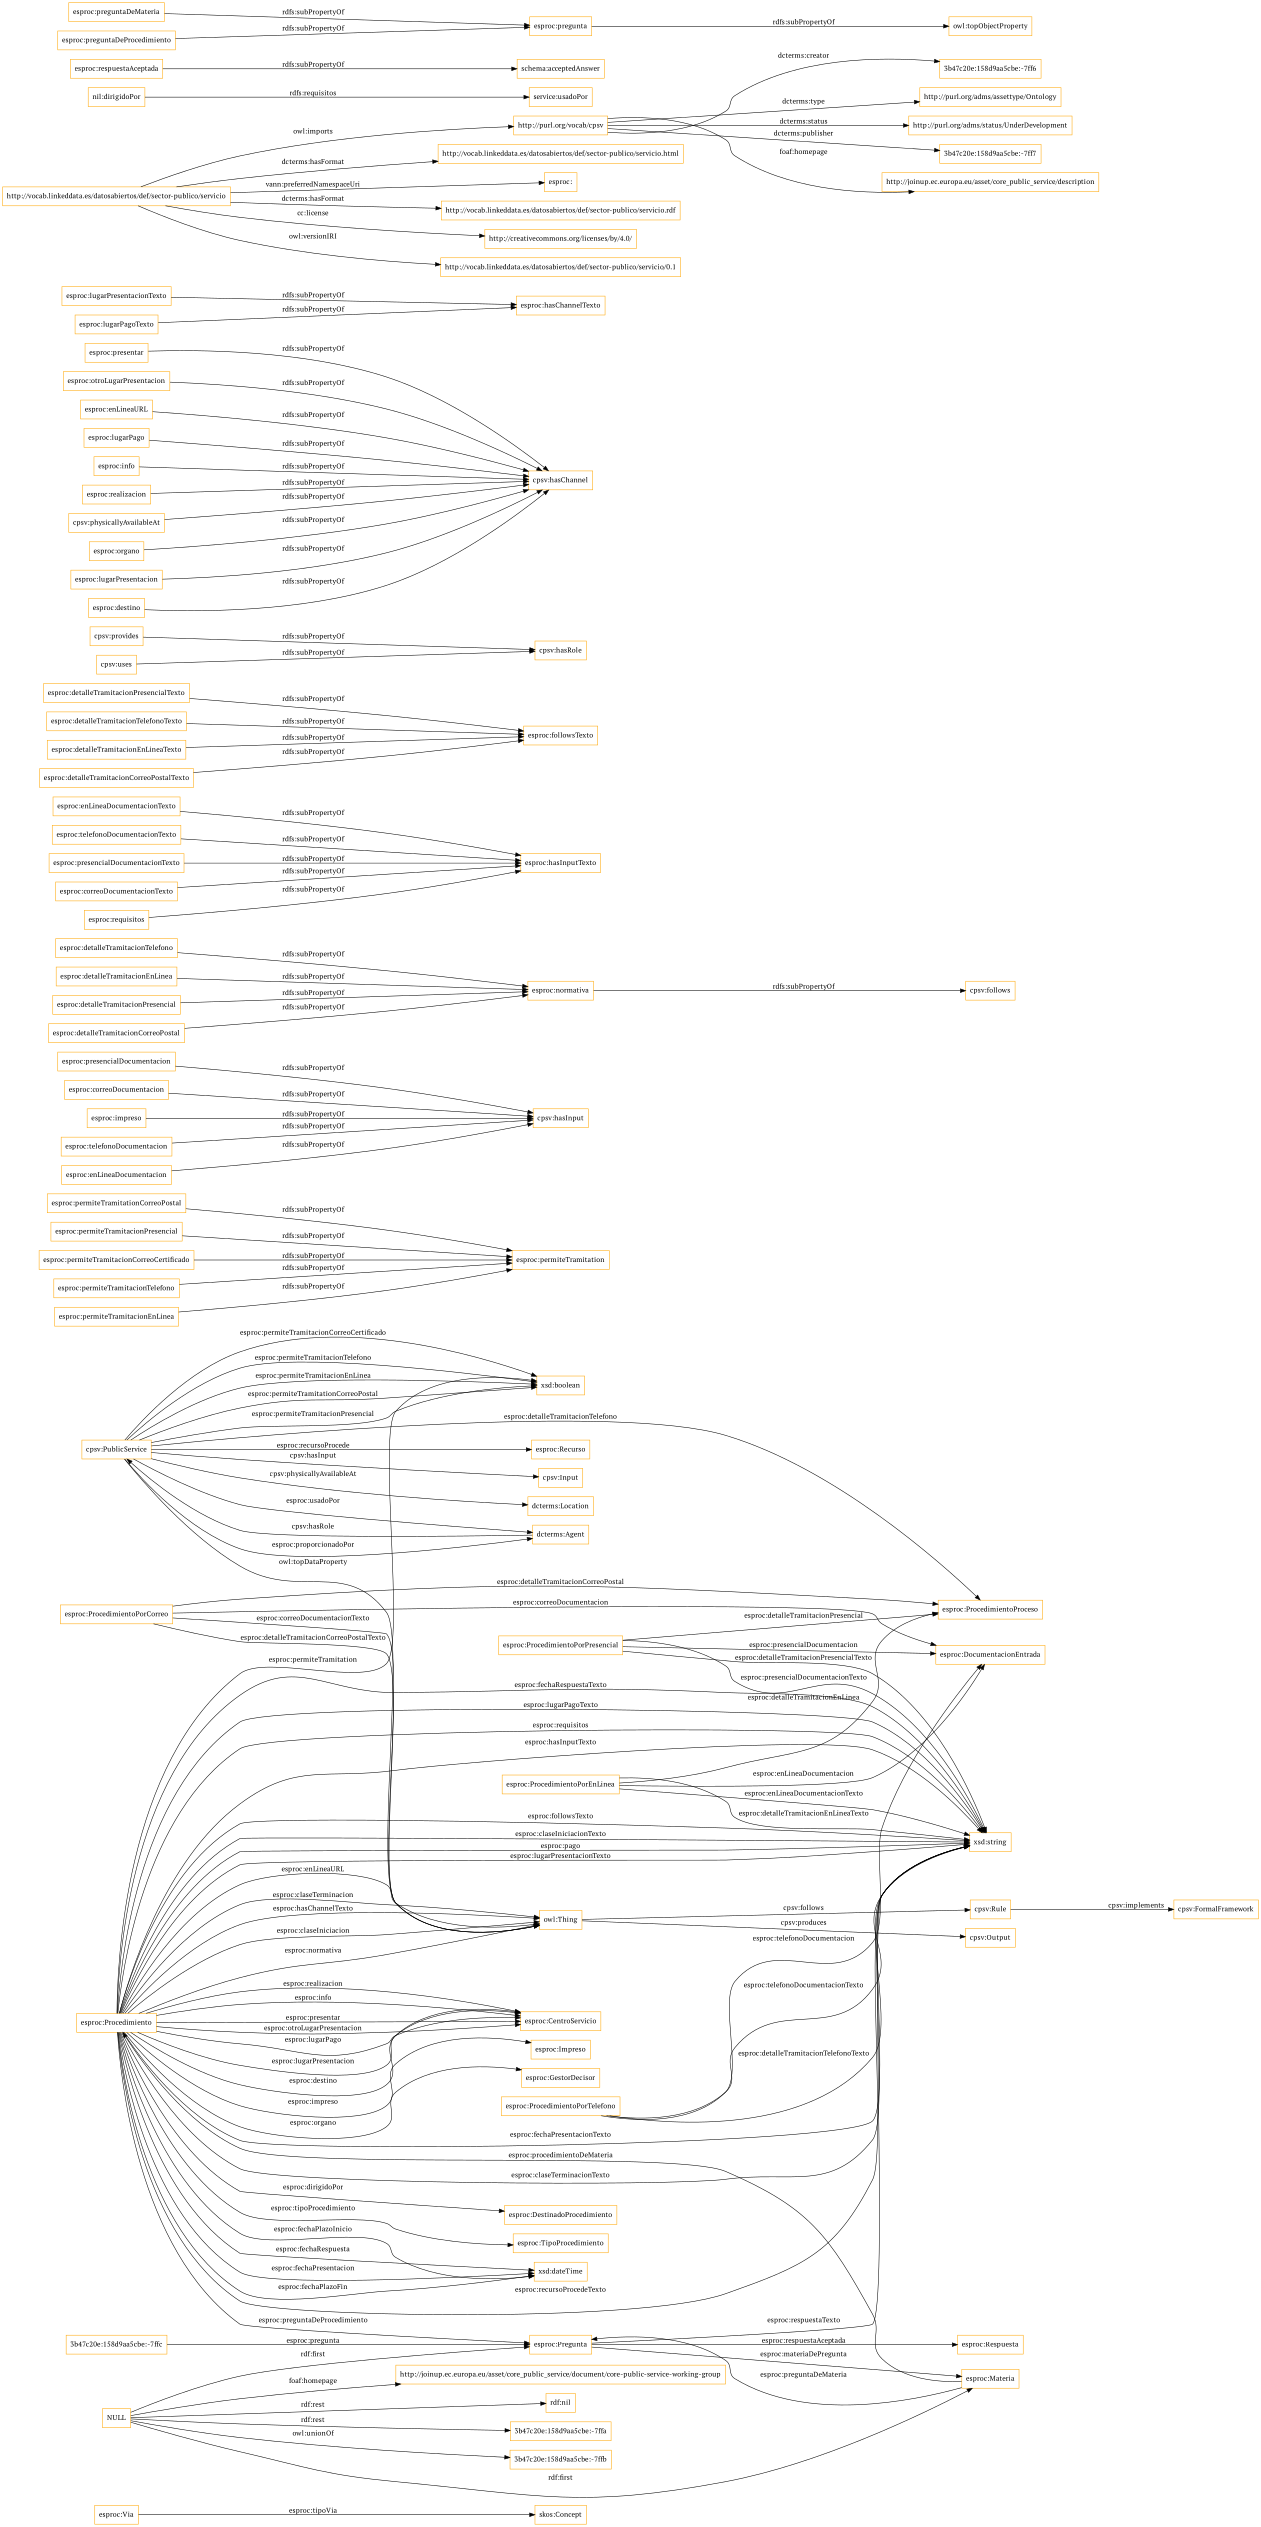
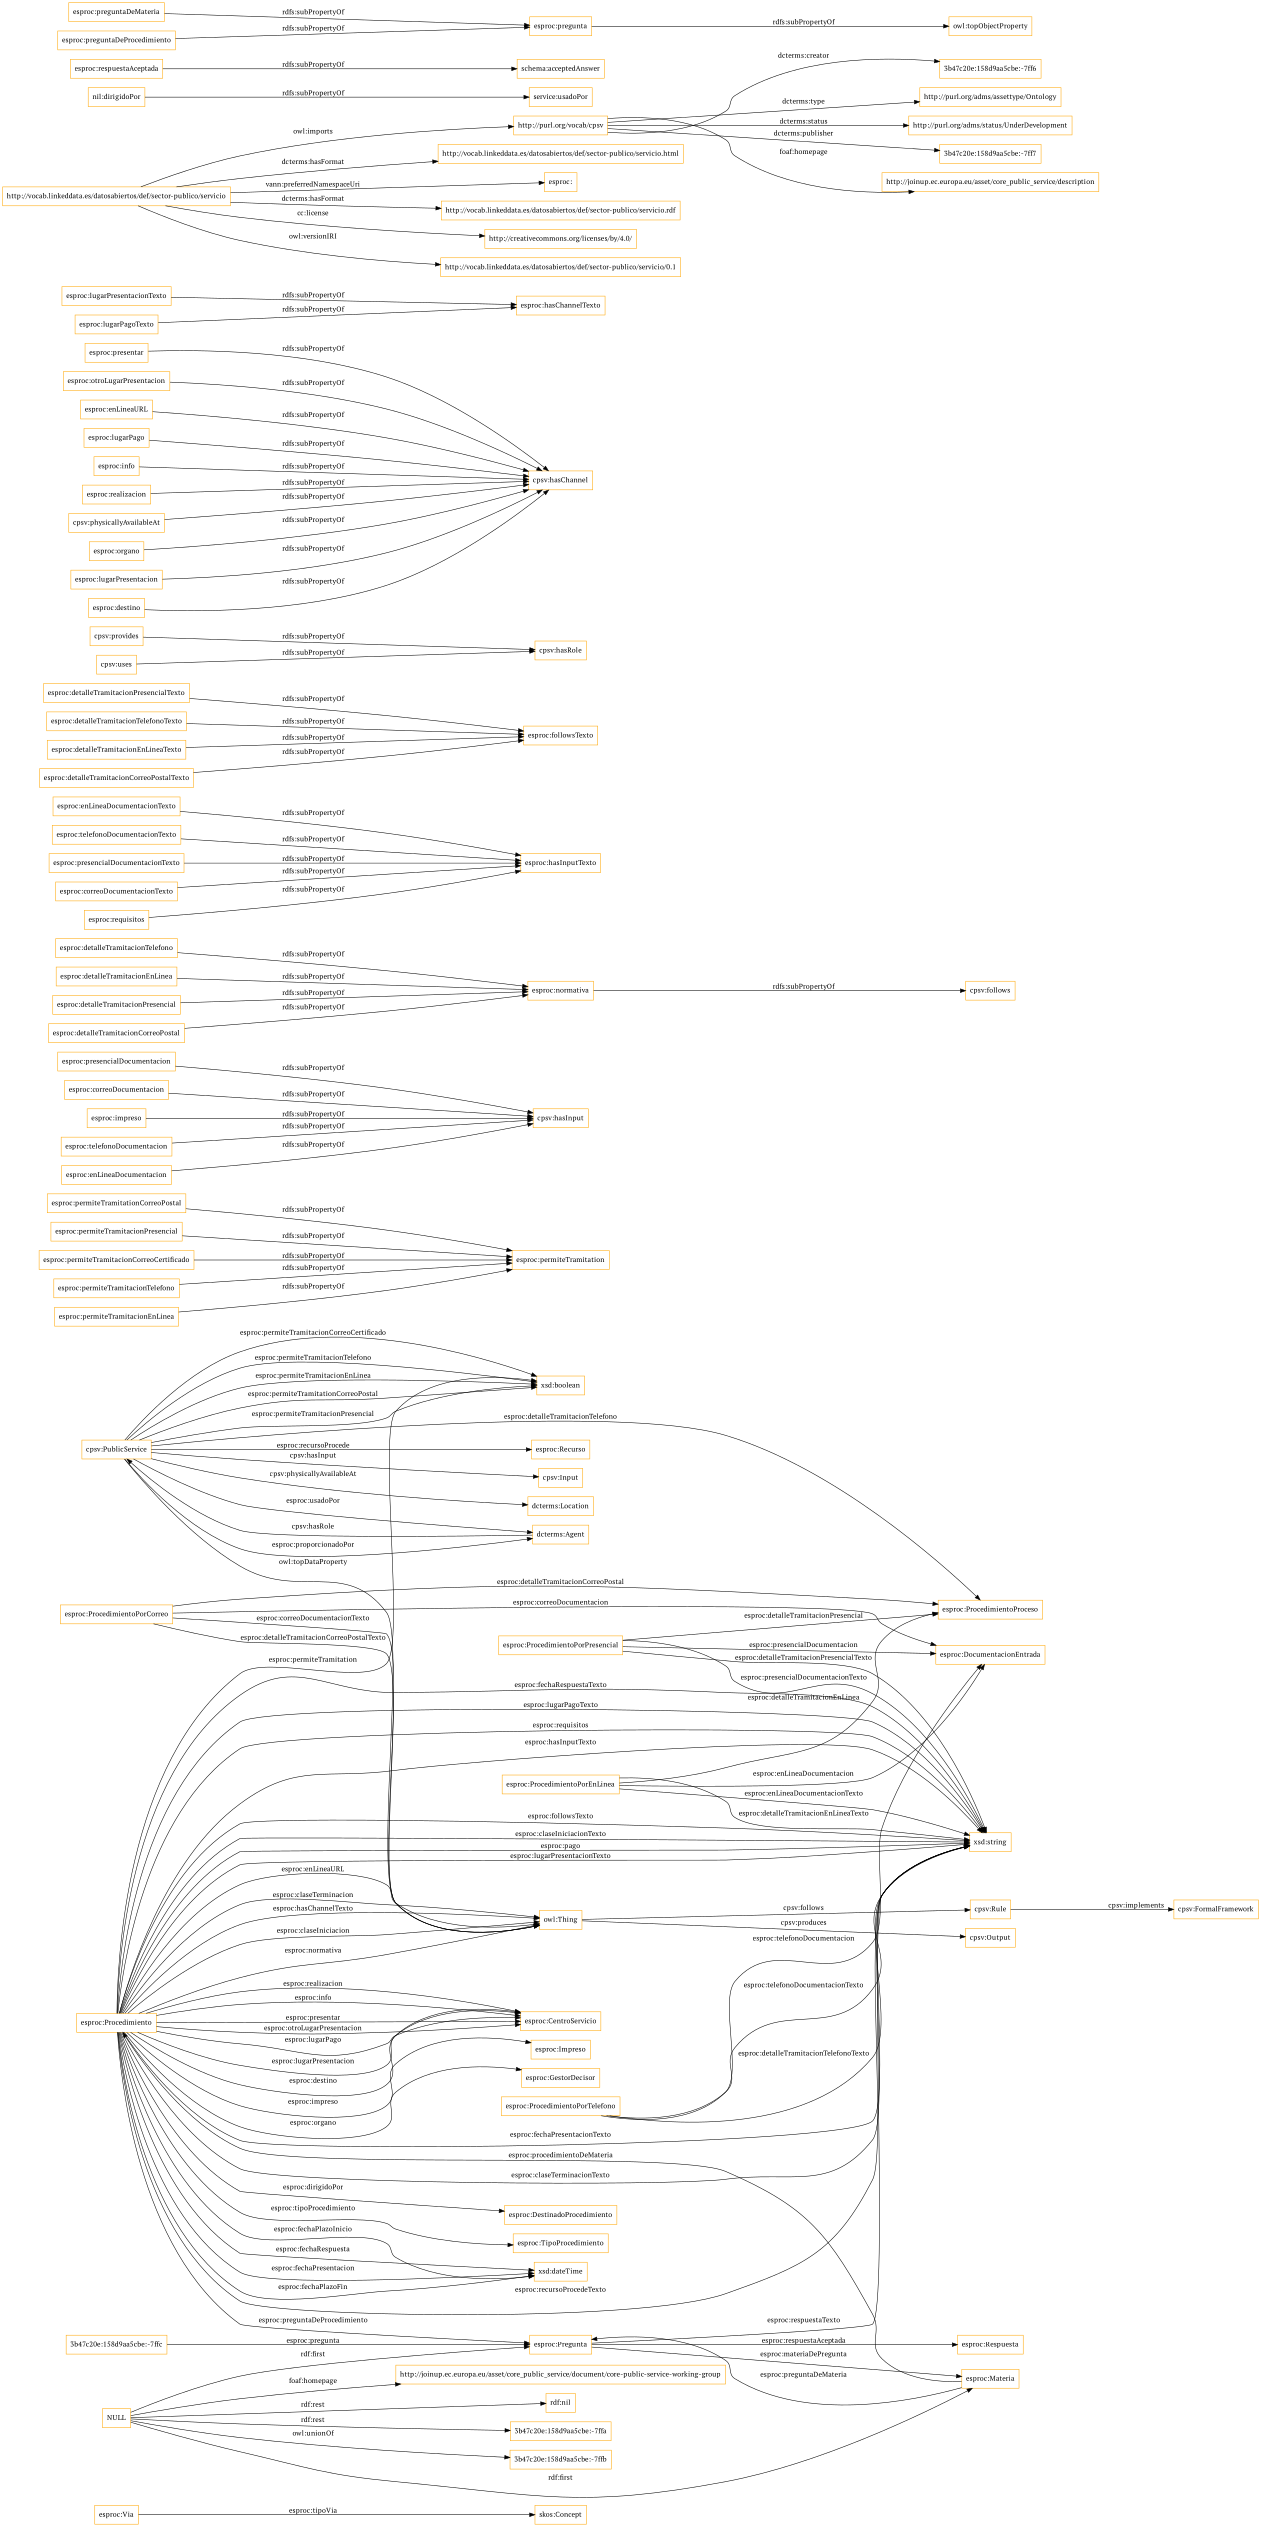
(313, 93) -> (313, 93)
